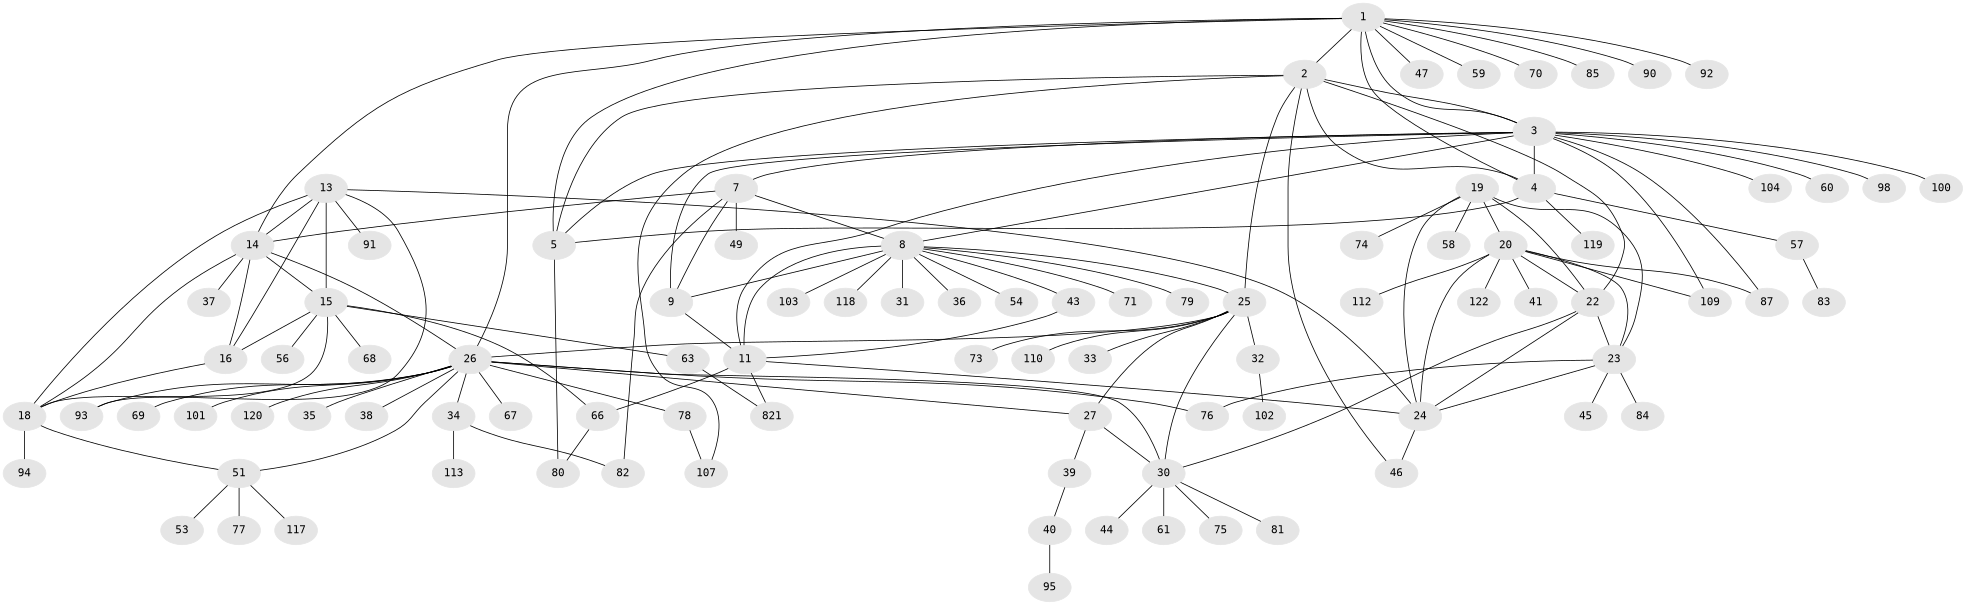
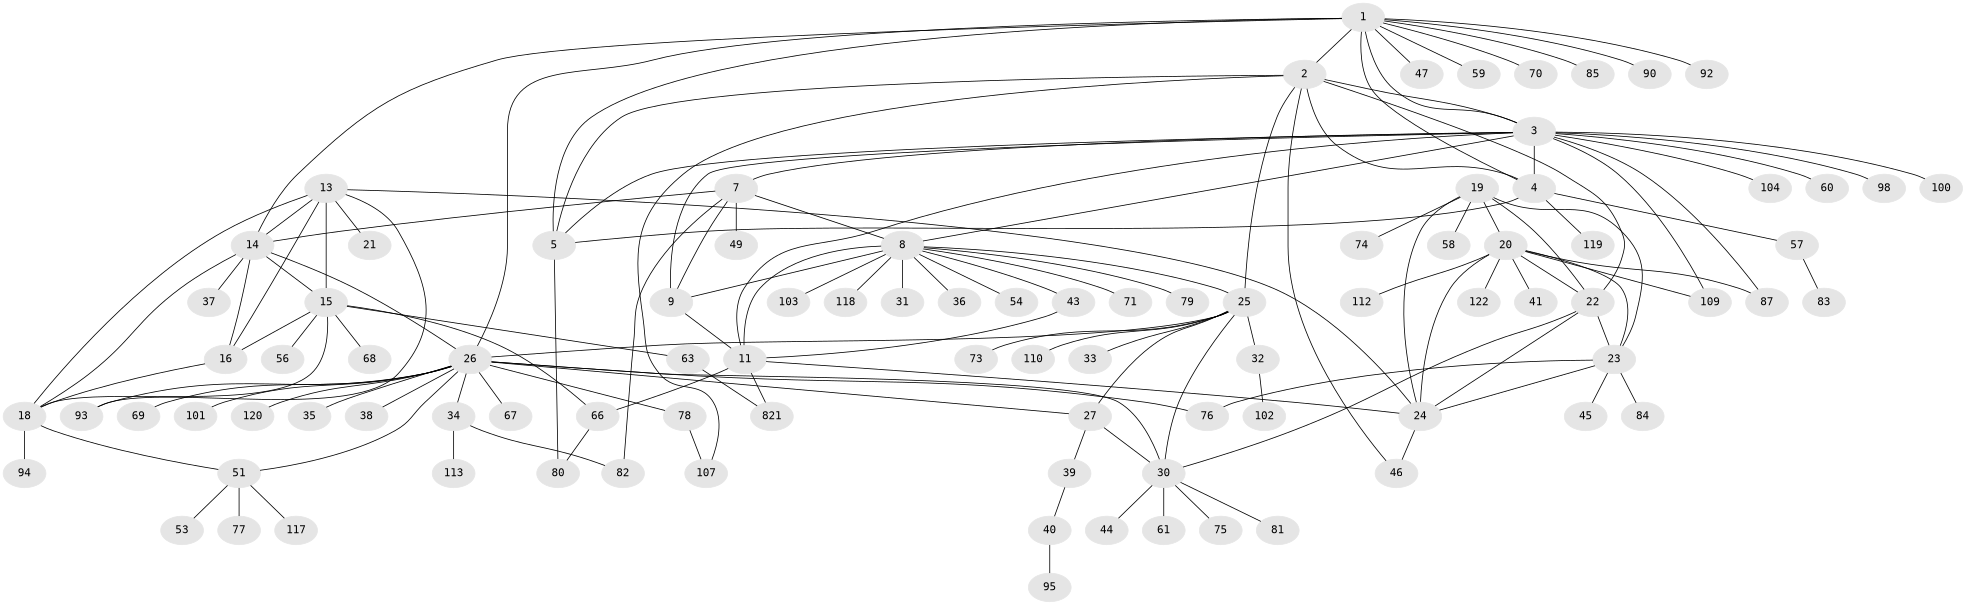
(370, 245) -> (370, 245)
